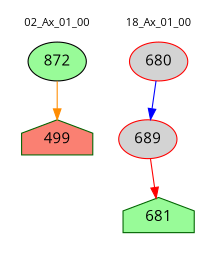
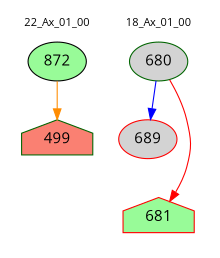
(57, 23) -> (57, 23)
(159, 62) -> (159, 62)
(153, 173) -> (190, 135)
(159, 217) -> (159, 217)
